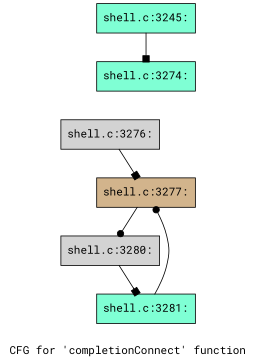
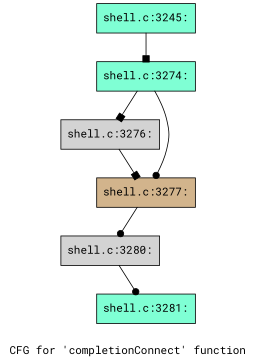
none -> (130, 102)
(169, 254) -> (169, 131)
(126, 277) -> (126, 277)
